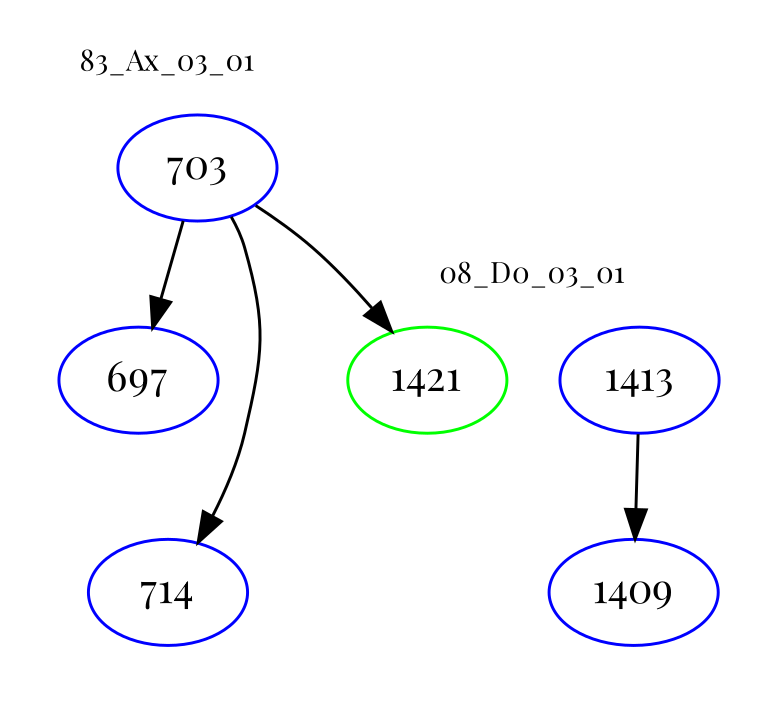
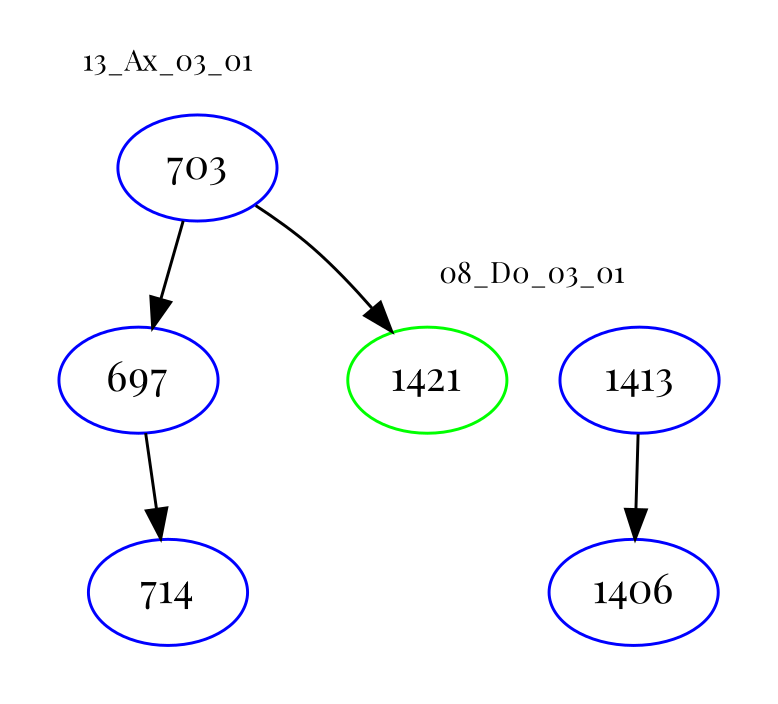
(168, 63) -> (168, 63)
(258, 368) -> (151, 471)
(634, 592) -> (634, 592)
